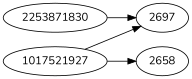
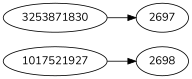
(55, 18) -> (55, 18)
(109, 39) -> none
(162, 61) -> (162, 61)
